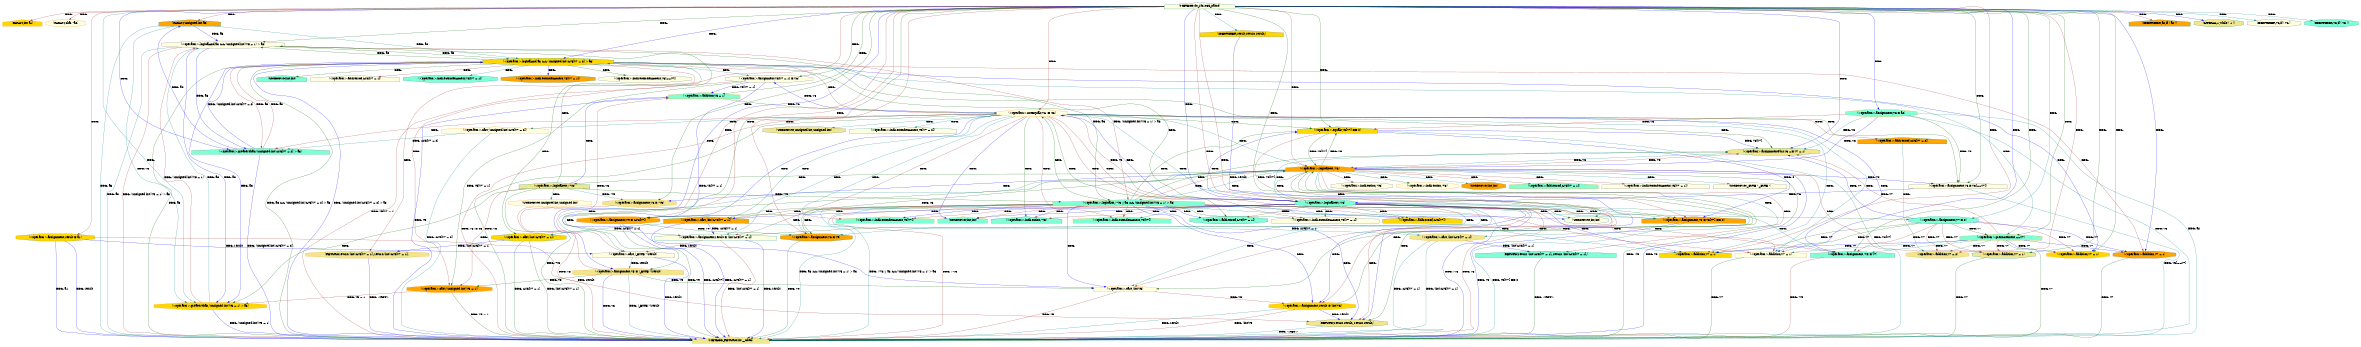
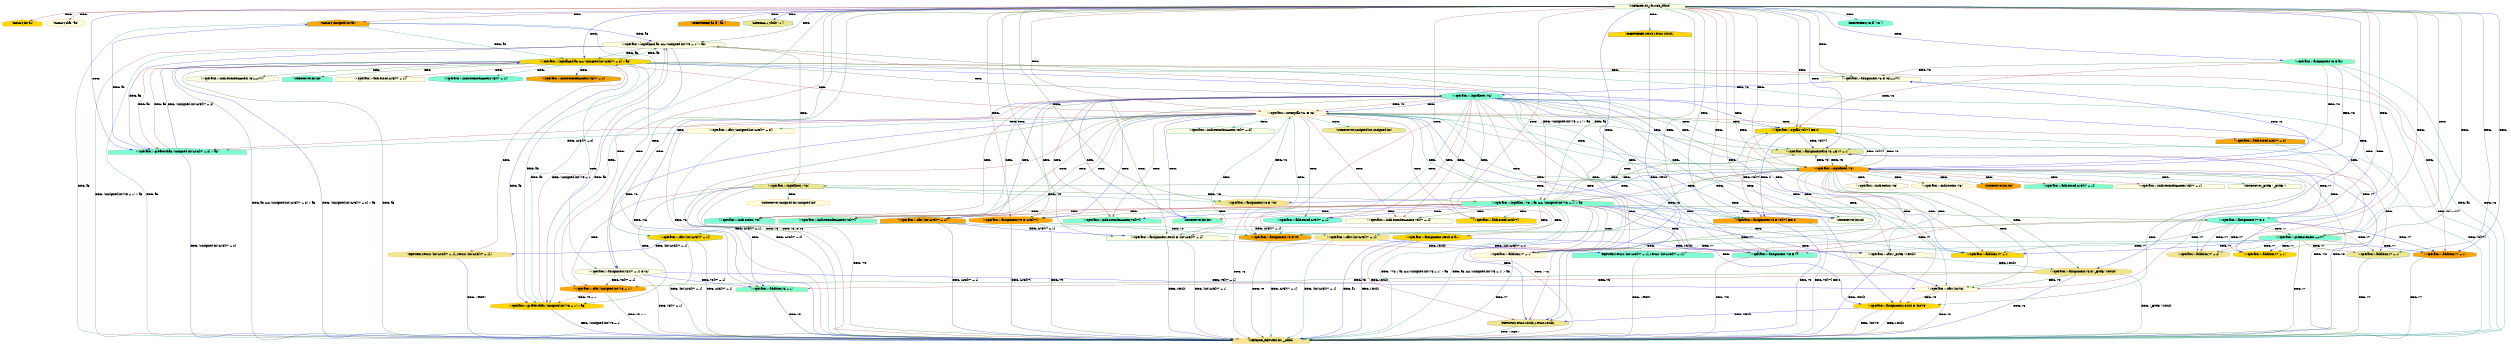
(2274, 23) -> none
(858, 110) -> (1275, 160)
(1187, 147) -> none
(143, 169) -> (533, 169)
(1749, 215) -> (2297, 181)
(628, 272) -> (2083, 272)
